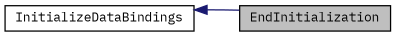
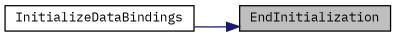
(223, 10) -> (210, 27)
